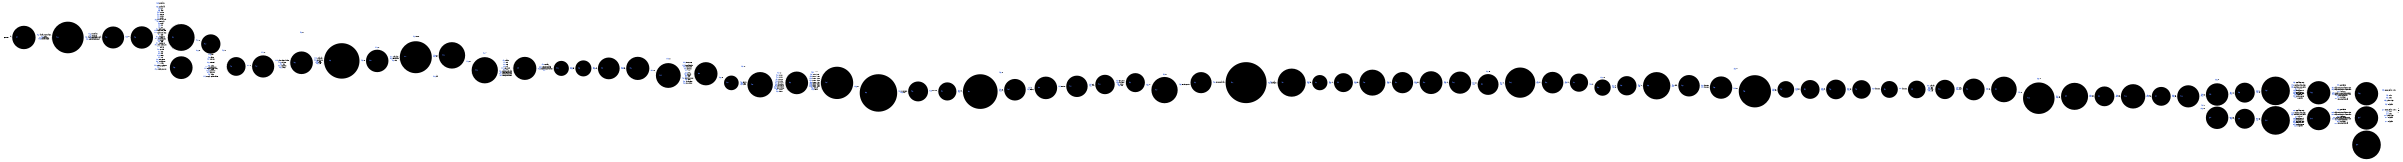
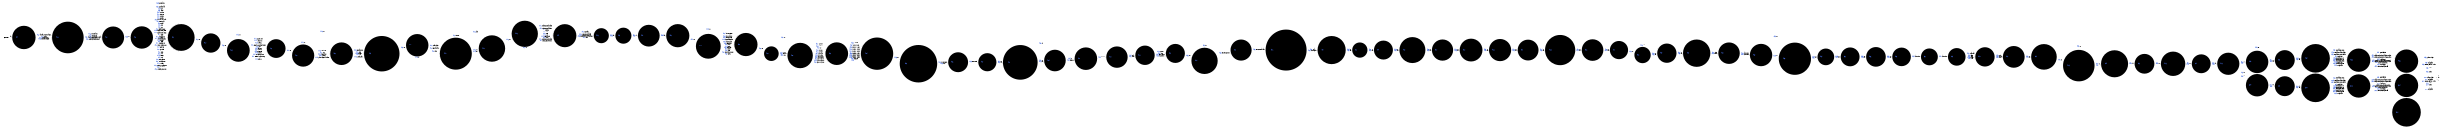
(196, 54) -> (224, 46)
(1488, 72) -> none
